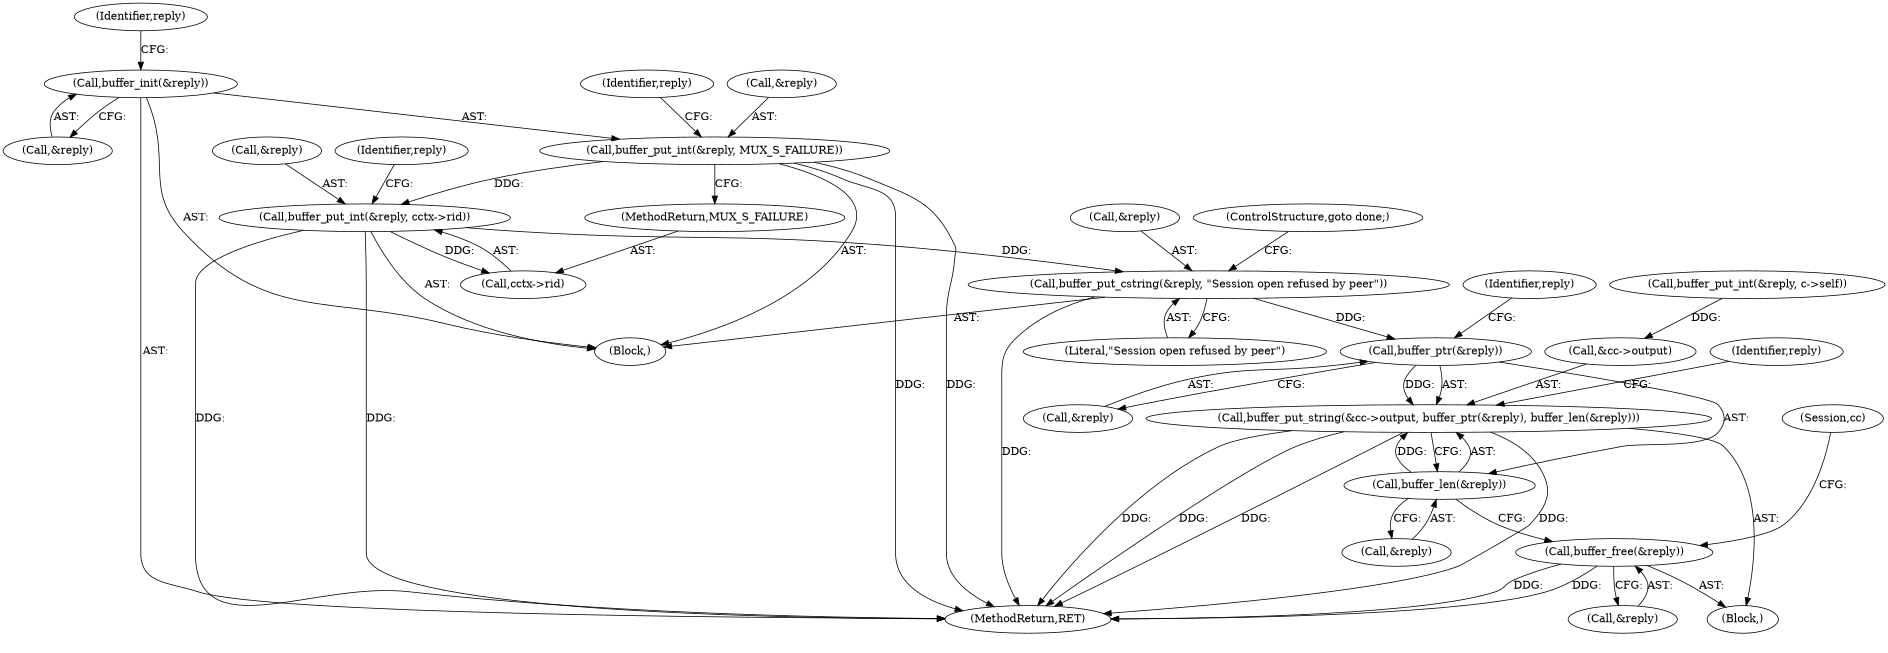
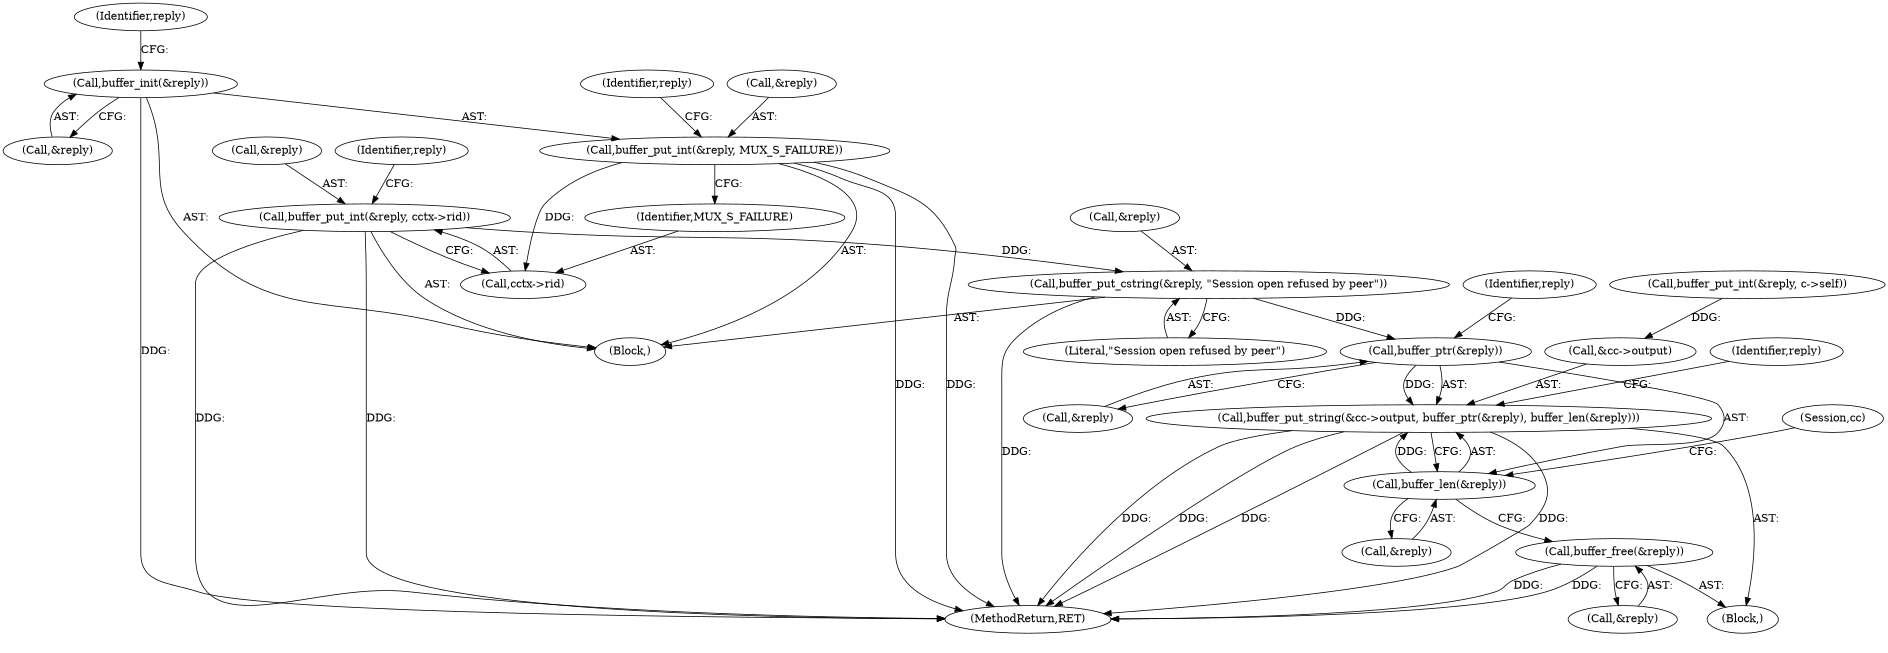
(505, 176) -> (554, 195)
(715, 218) -> (715, 218)
(1308, 218) -> none
(461, 251) -> (461, 251)
(157, 352) -> (157, 352)
(1793, 516) -> (1654, 453)
